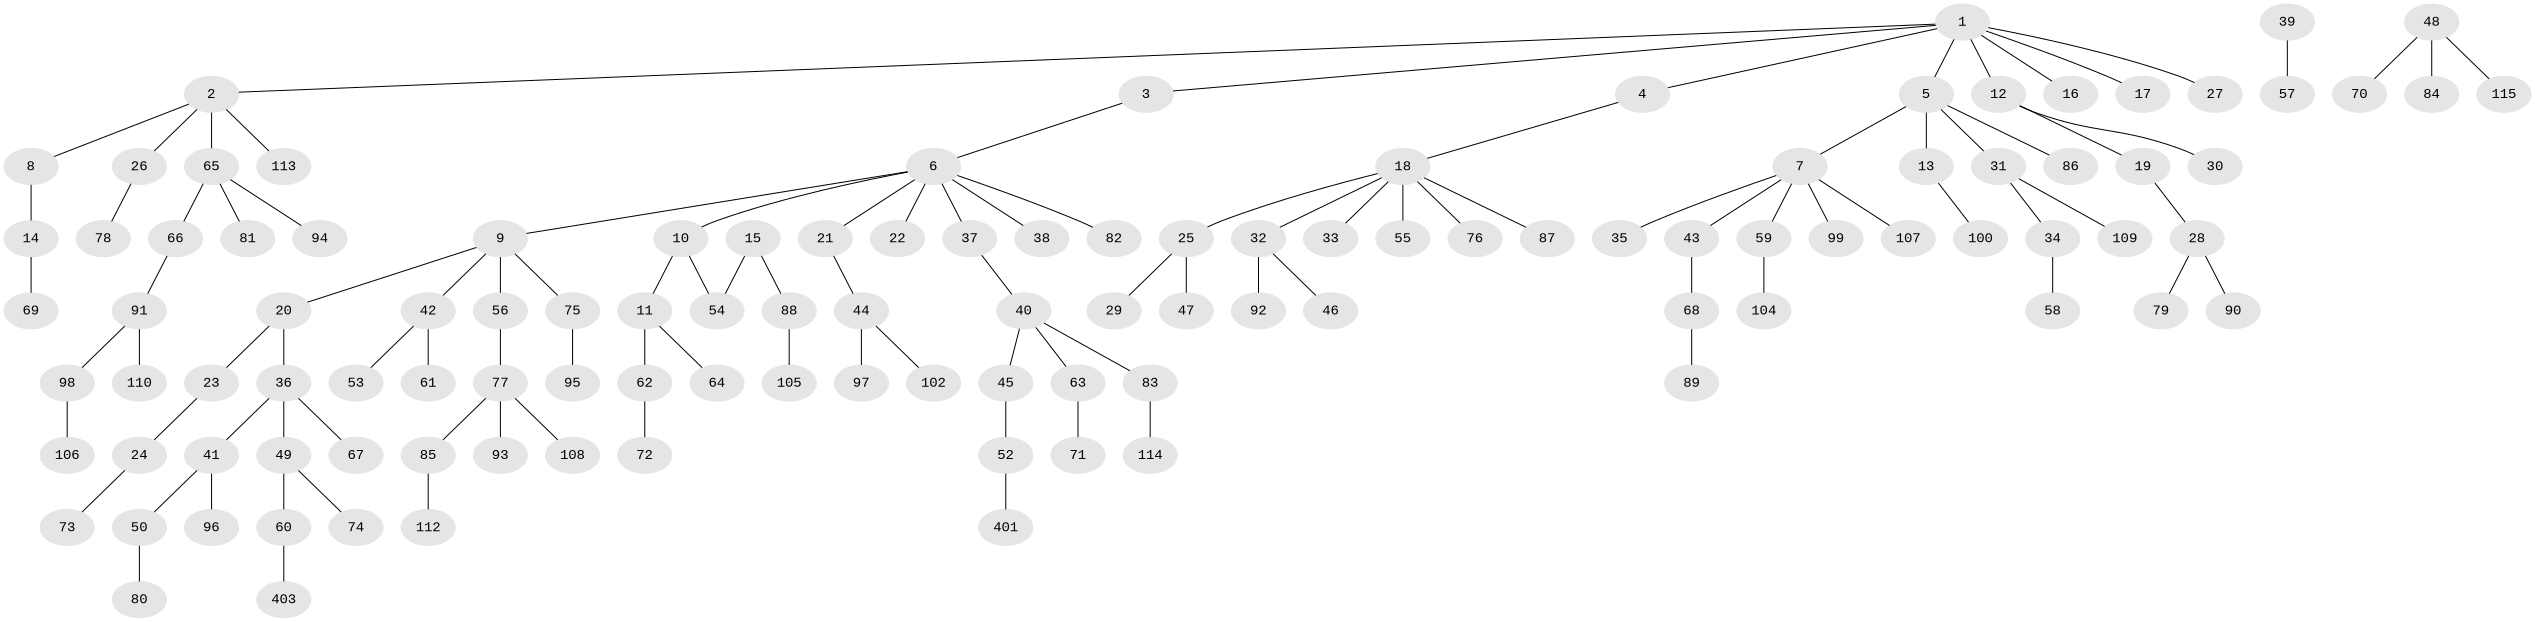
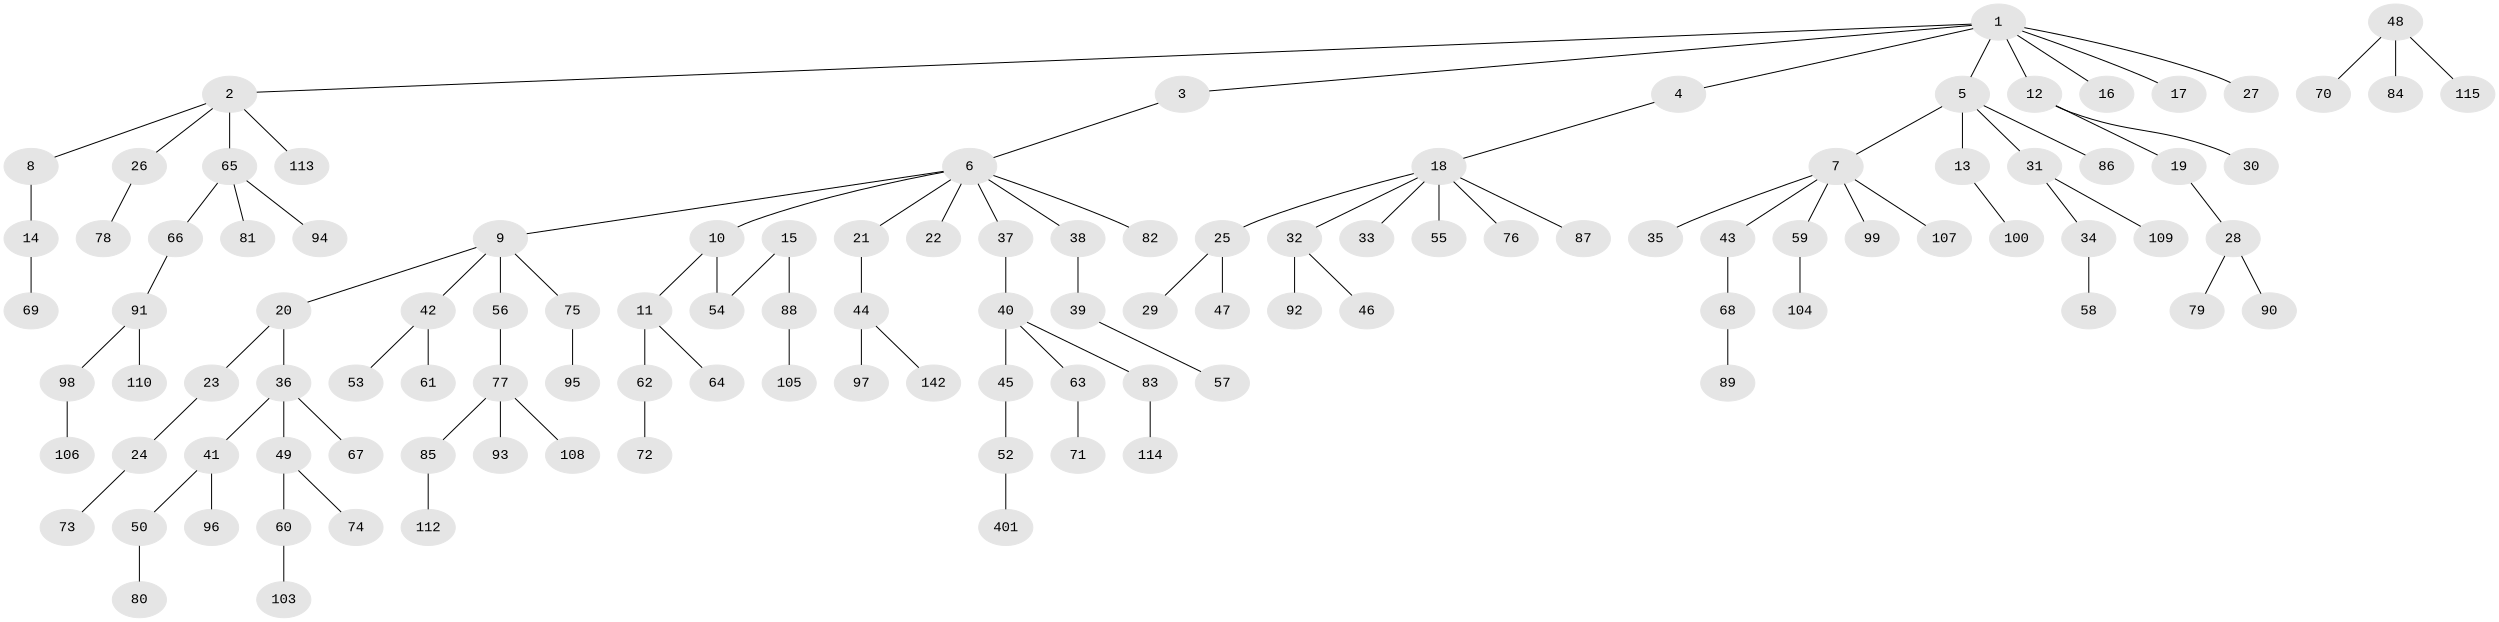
none -> (1078, 275)
(934, 383) -> (934, 383)
(284, 600) -> (284, 600)
